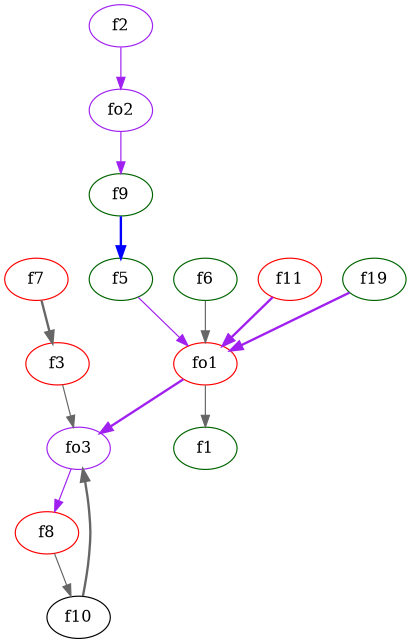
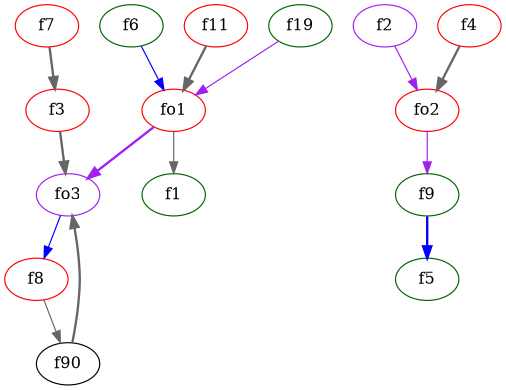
none -> (469, 26)
(121, 110) -> (427, 110)
(205, 316) -> (150, 63)
(159, 317) -> none
(252, 317) -> (198, 63)
(295, 319) -> (242, 65)
(67, 400) -> (62, 146)
(65, 485) -> (54, 231)
(79, 617) -> (68, 364)
